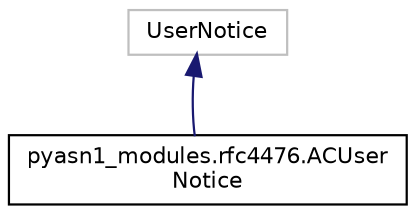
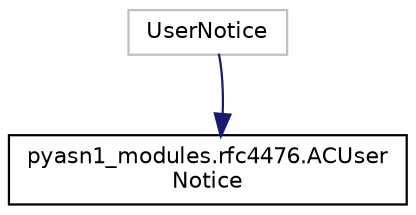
(193, 106) -> (222, 83)
